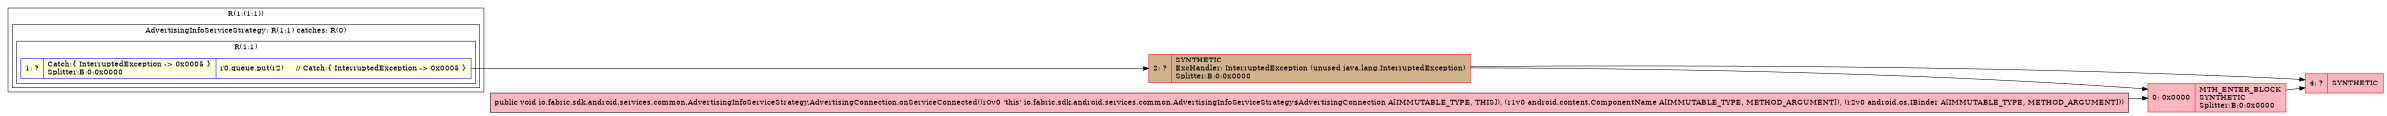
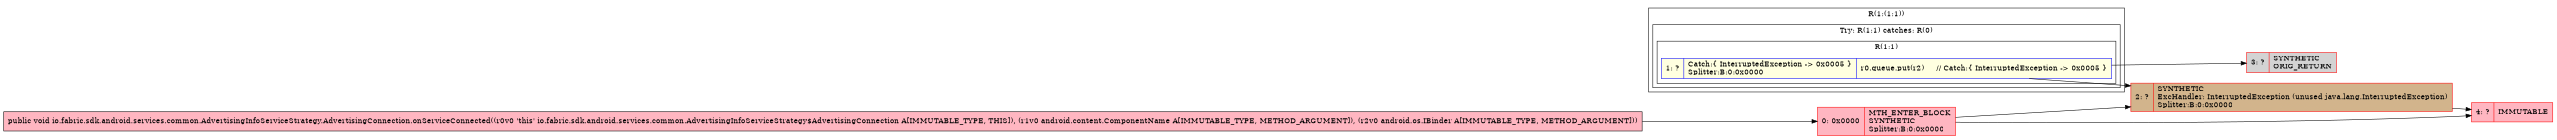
(246, 31) -> (1886, 31)
none -> (2292, 63)
(1806, 73) -> (2040, 112)
(2355, 83) -> (2523, 112)
